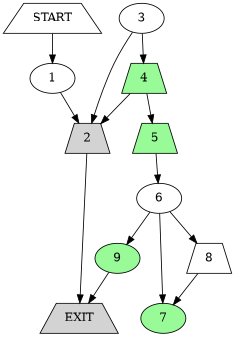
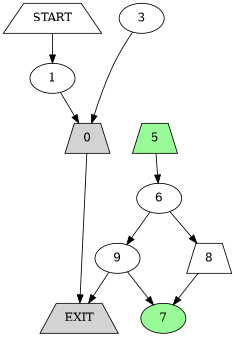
(144, 78) -> none
(88, 138) -> (88, 138)
(161, 254) -> (138, 285)
(118, 258) -> (118, 258)
